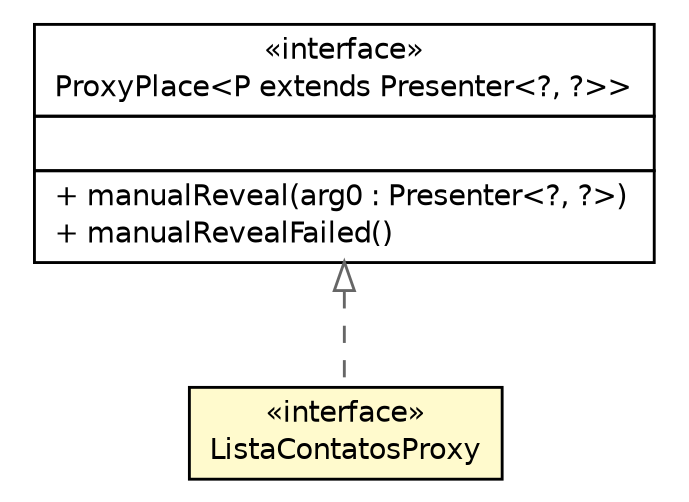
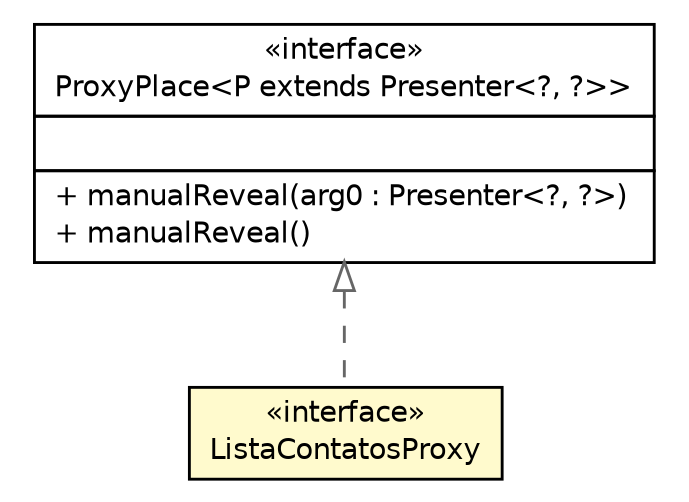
(224, 234) -> (184, 234)
